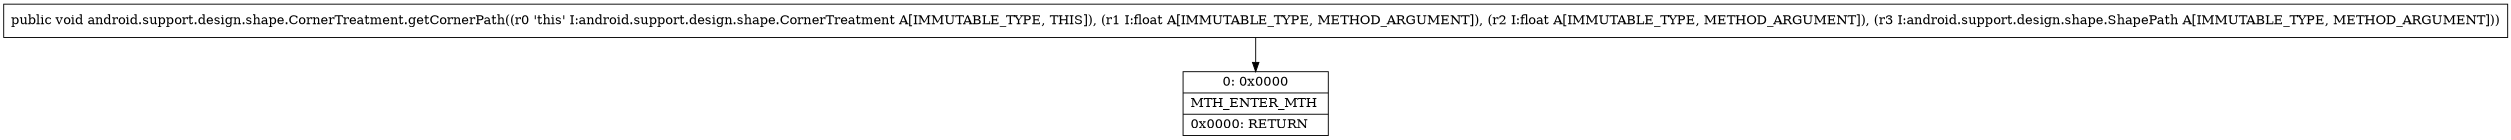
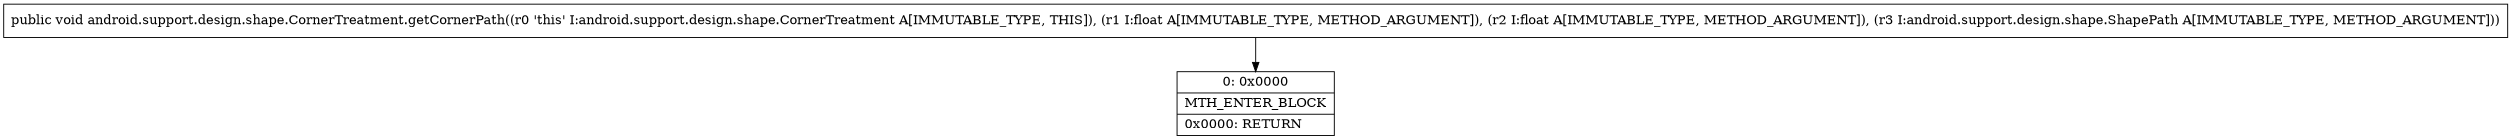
(1254, 103) -> (1256, 103)
